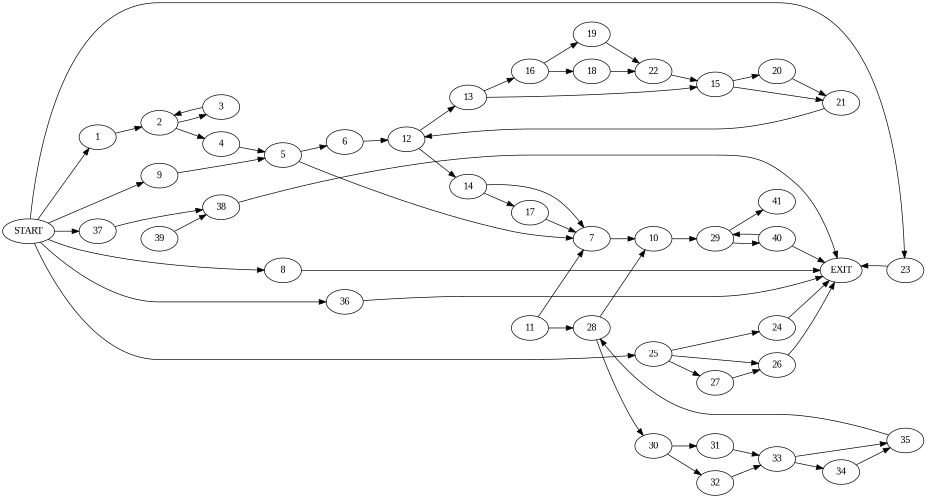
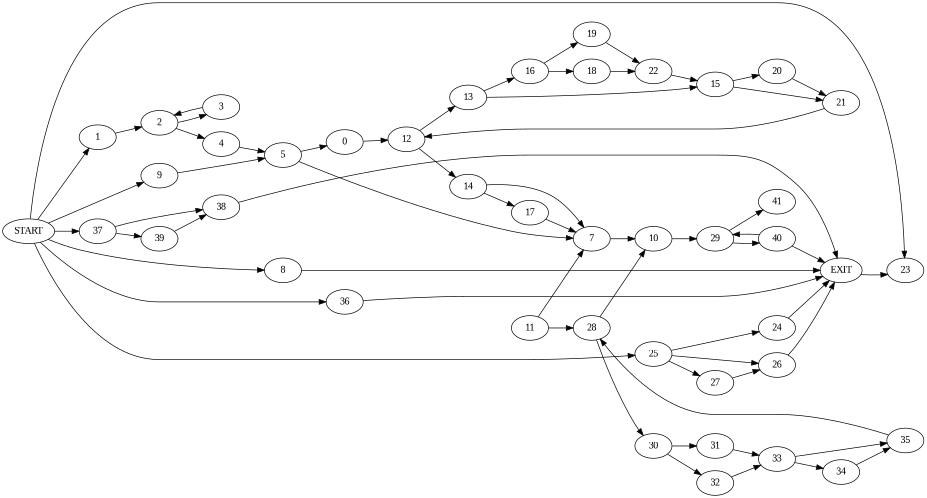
(345, 142) -> (345, 142)
none -> (125, 235)
(878, 266) -> (871, 275)
